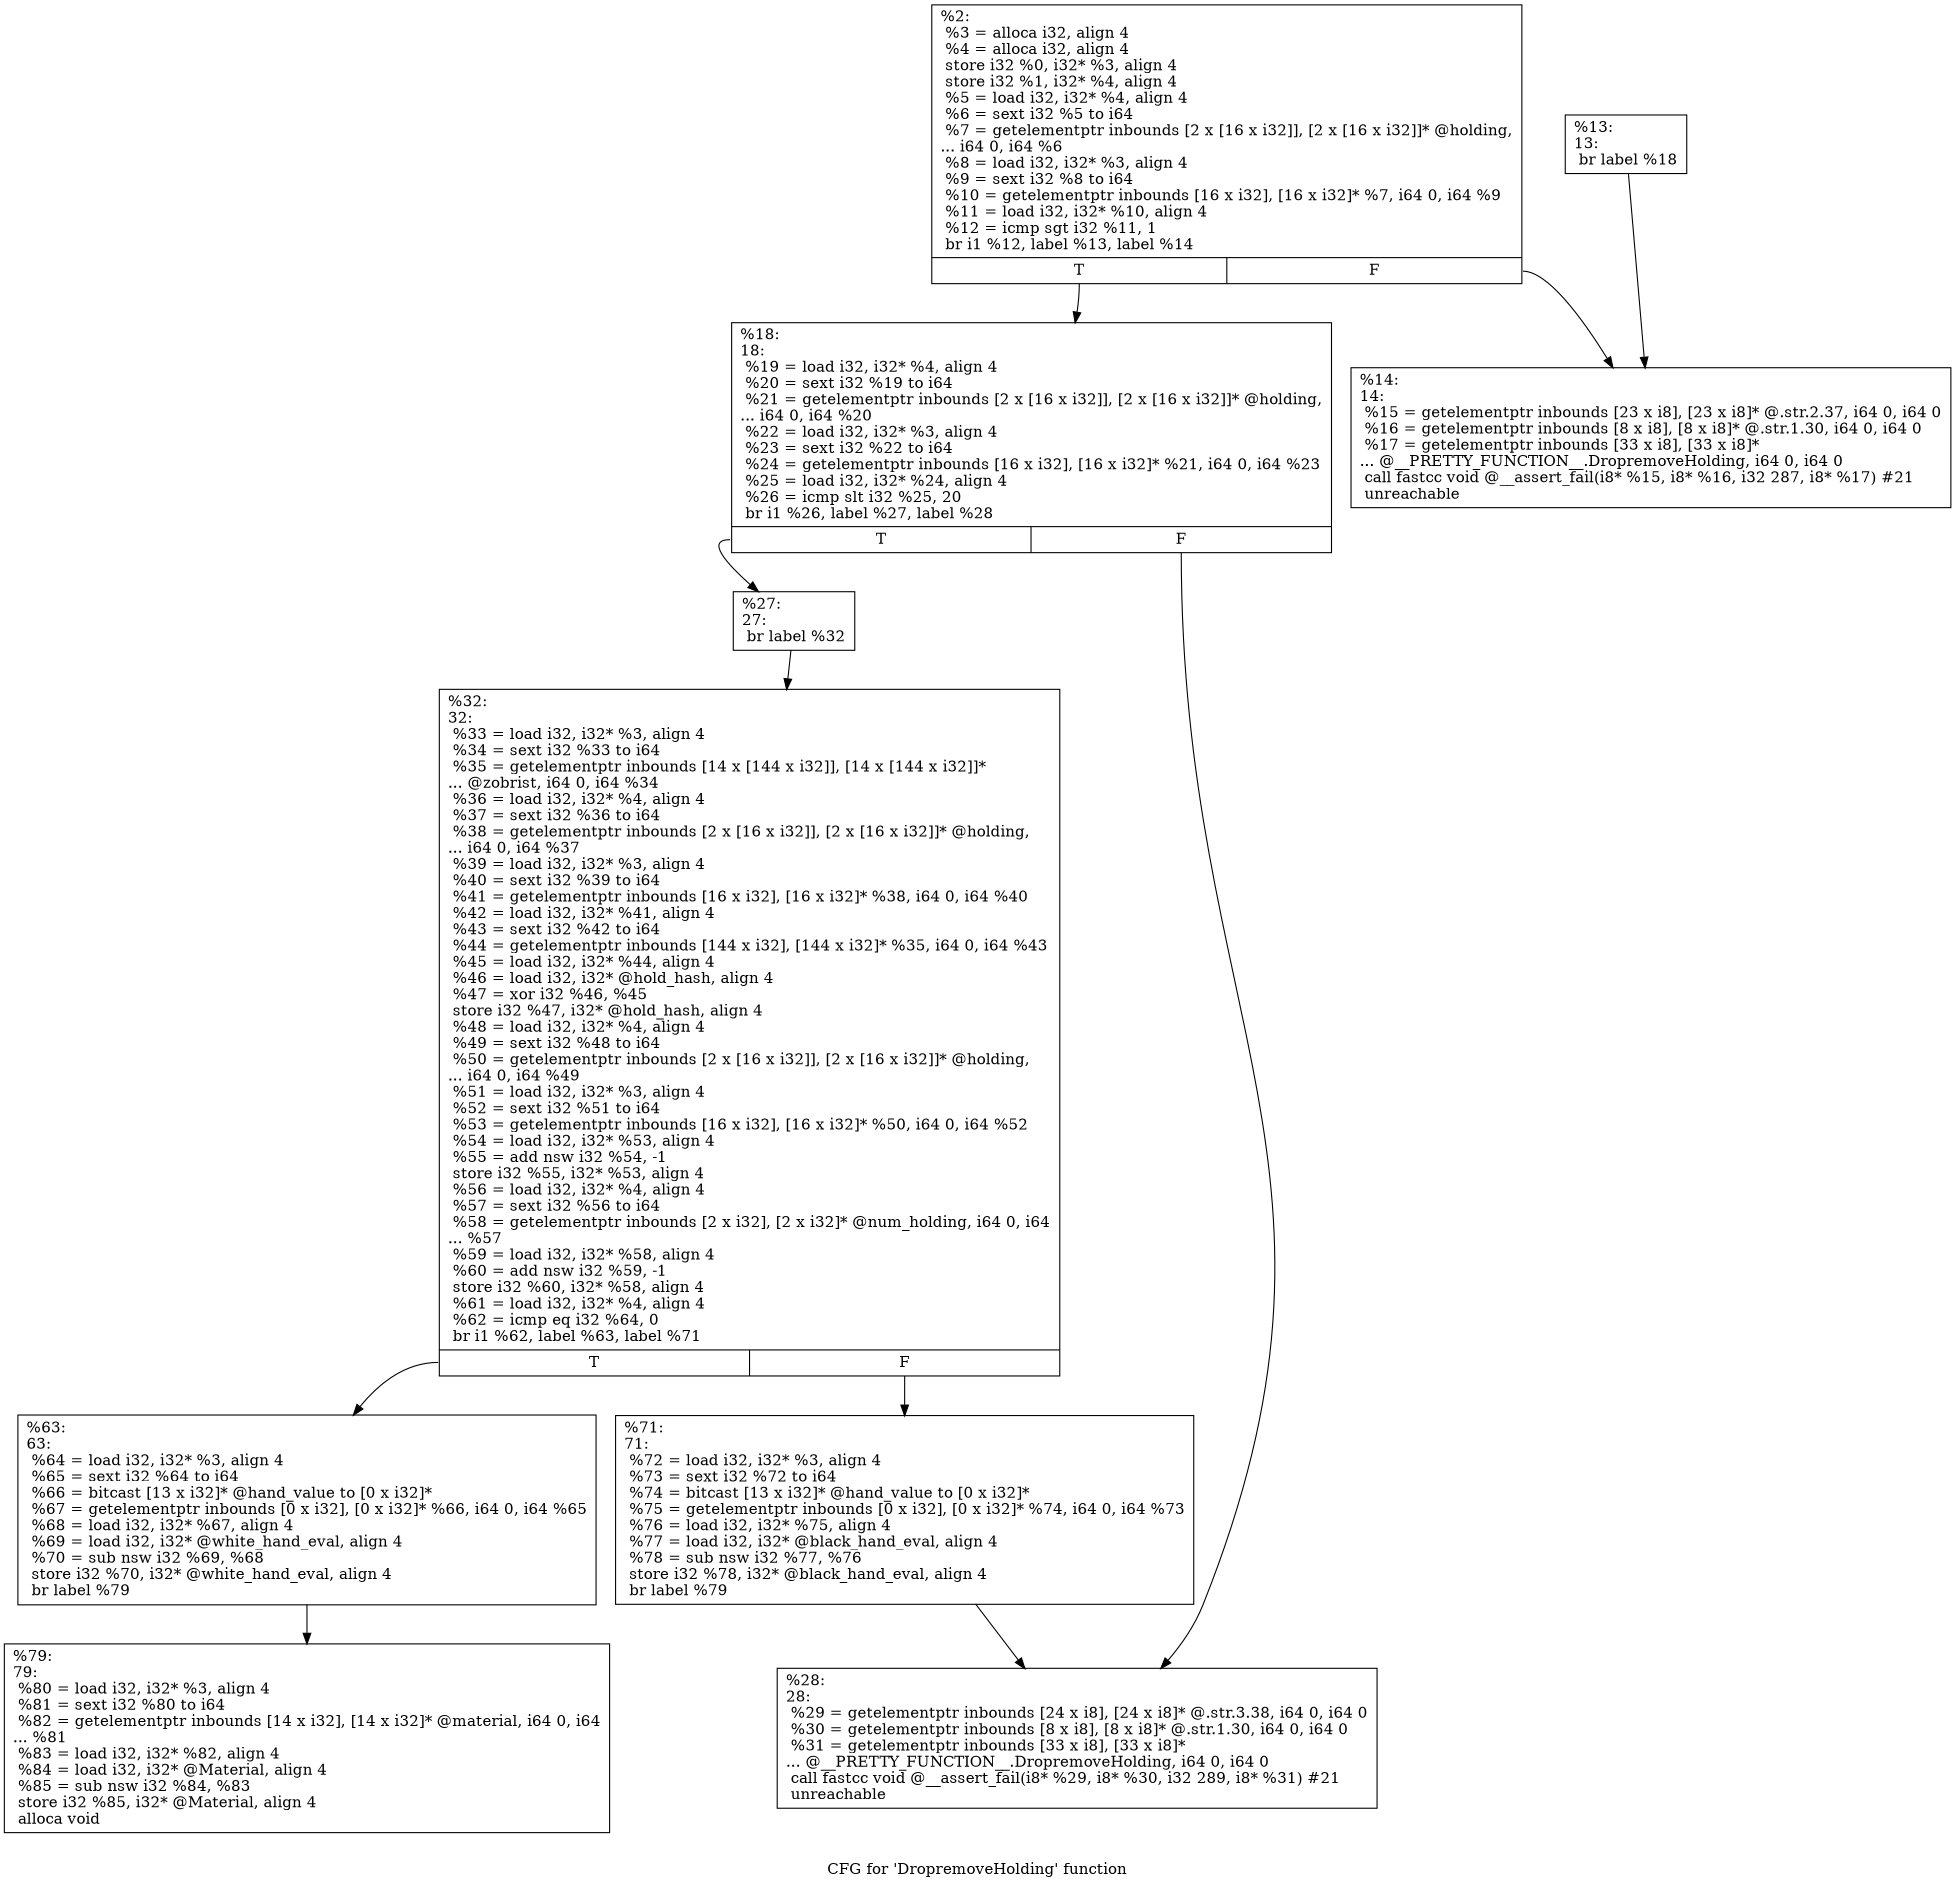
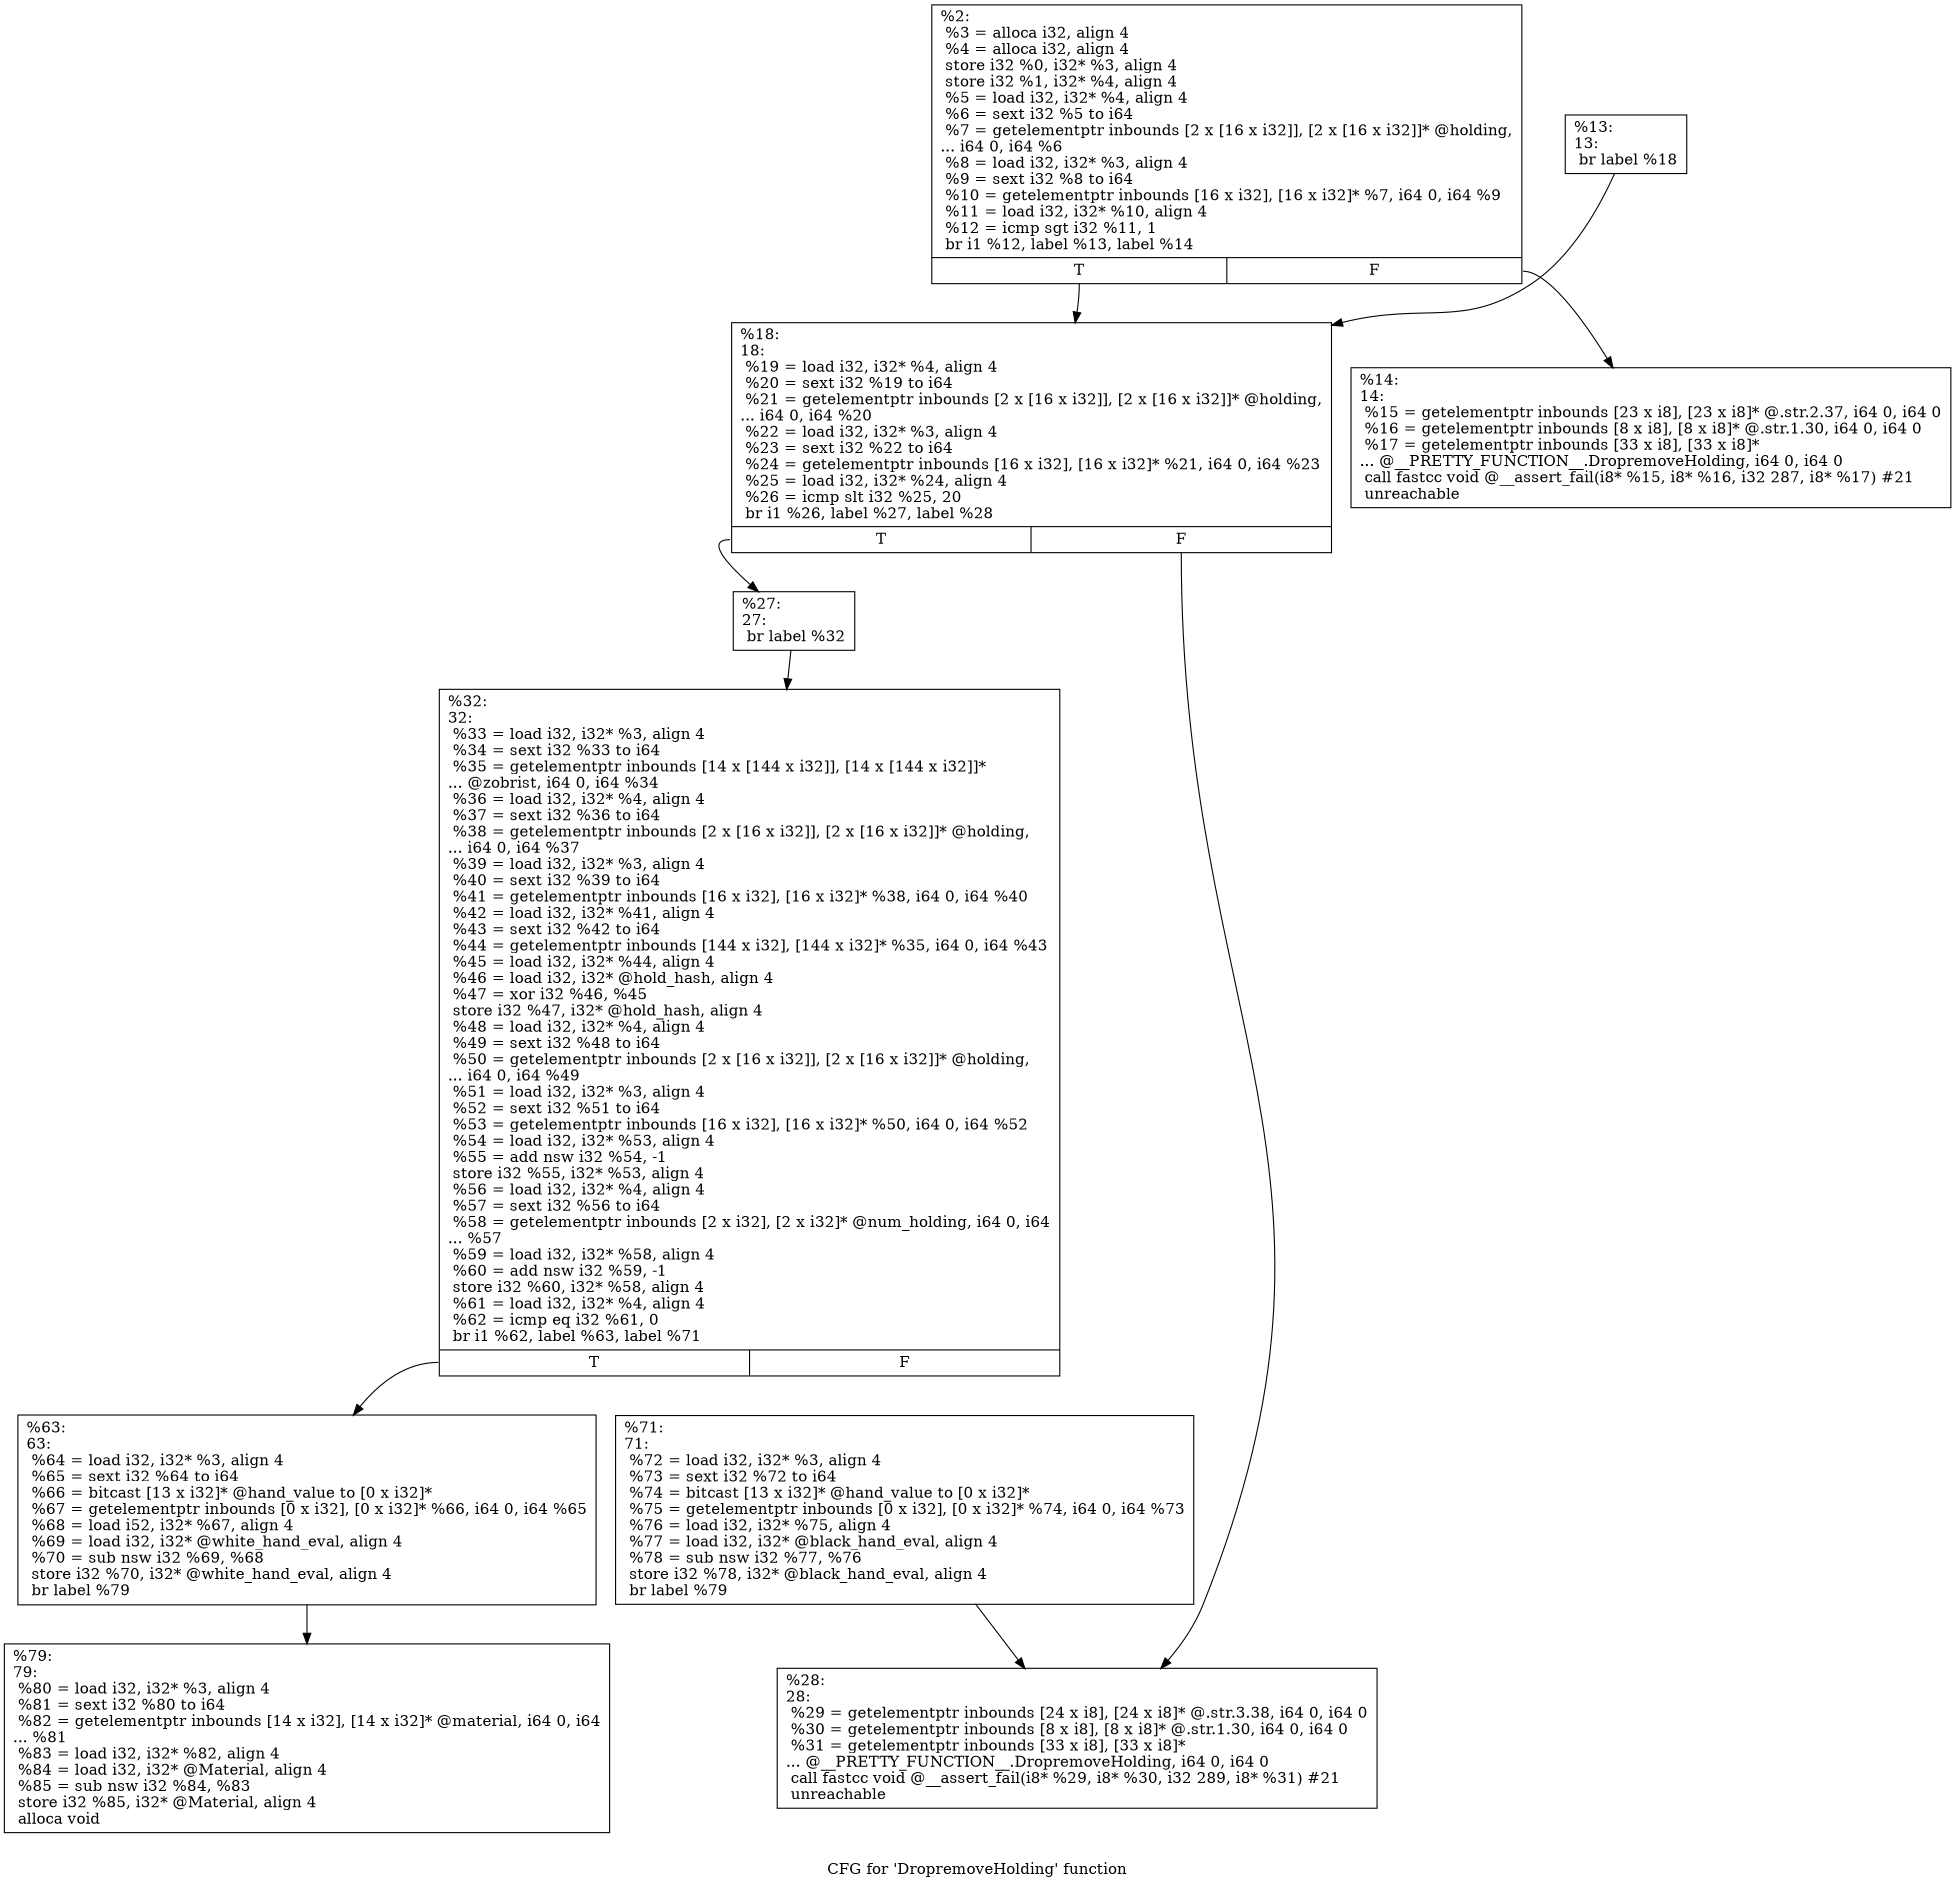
(1636, 265) -> (1507, 298)
(554, 1320) -> (554, 1320)
(905, 1390) -> none
(161, 1526) -> (161, 1526)
